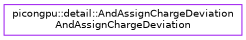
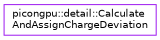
(123, 20) -> (80, 20)
